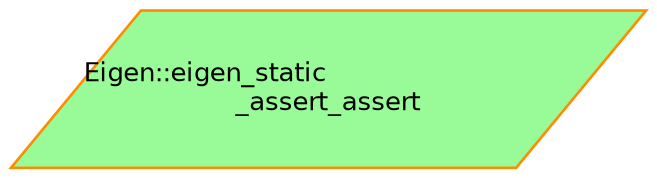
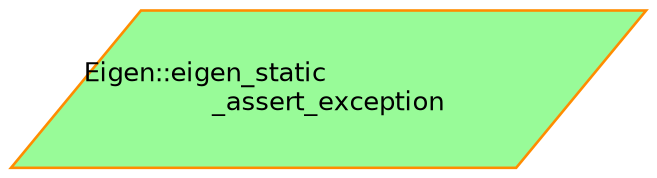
(329, 89) -> (329, 89)
